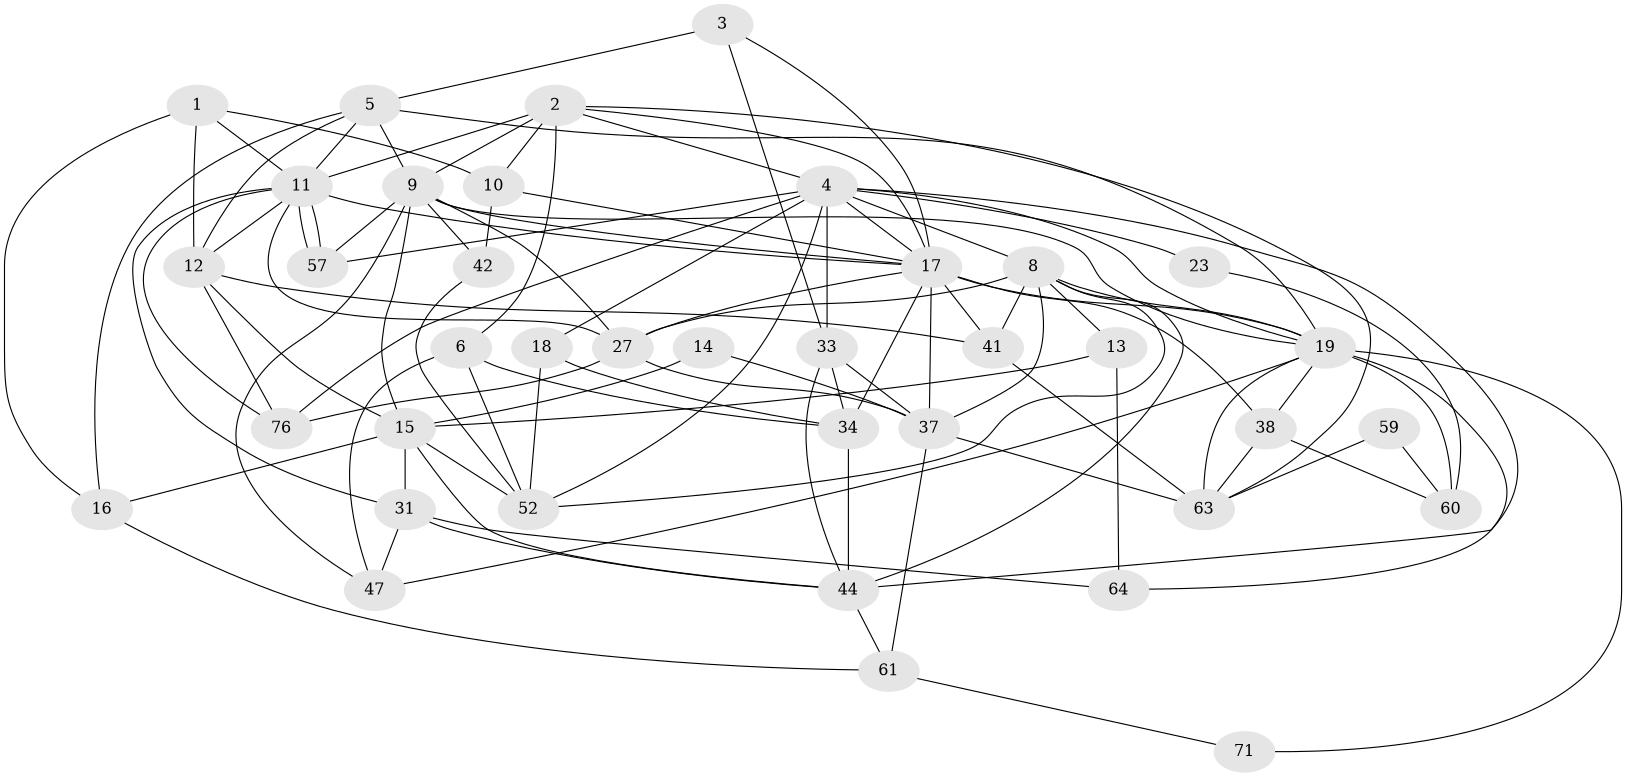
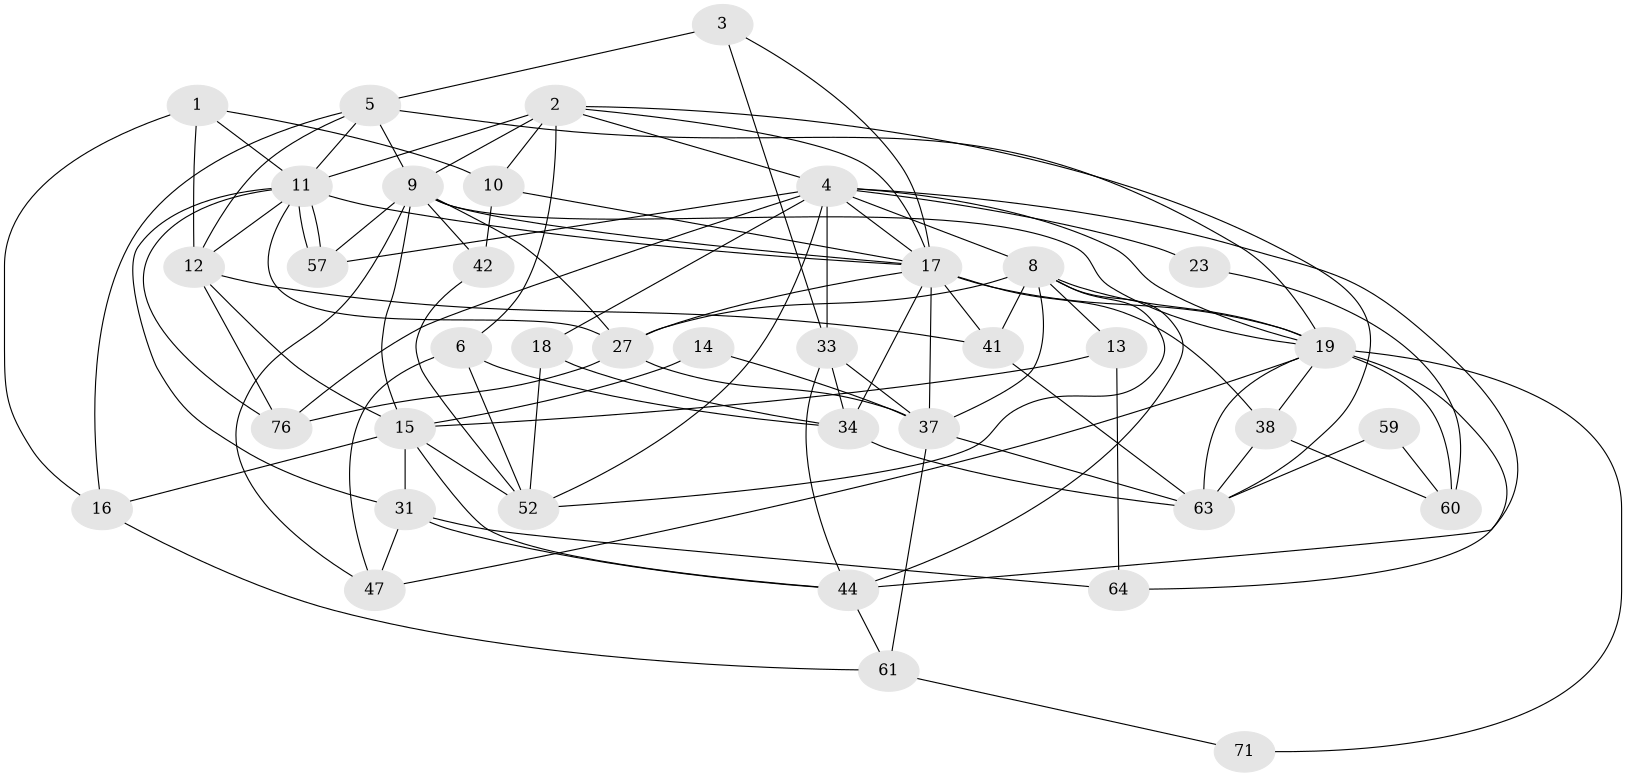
(848, 509) -> (1021, 482)
